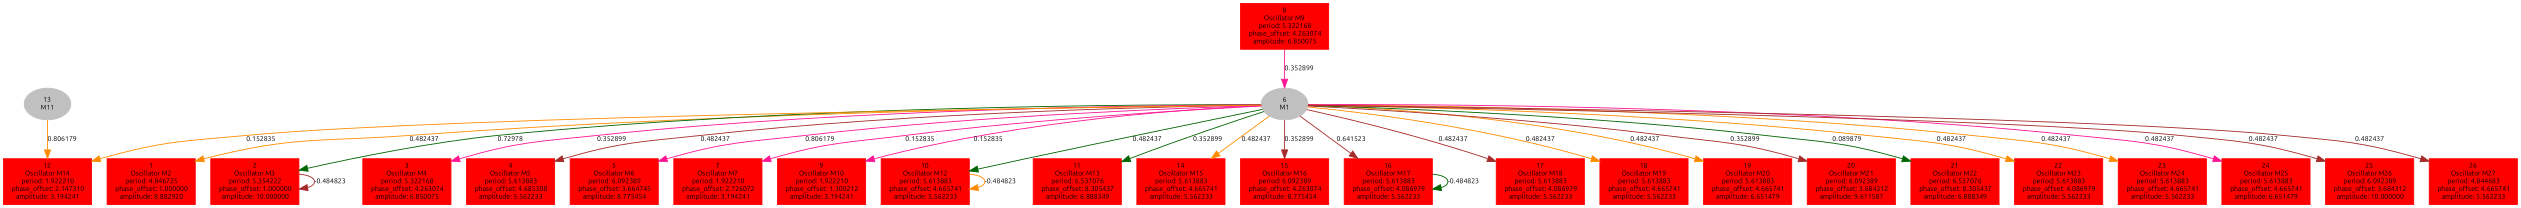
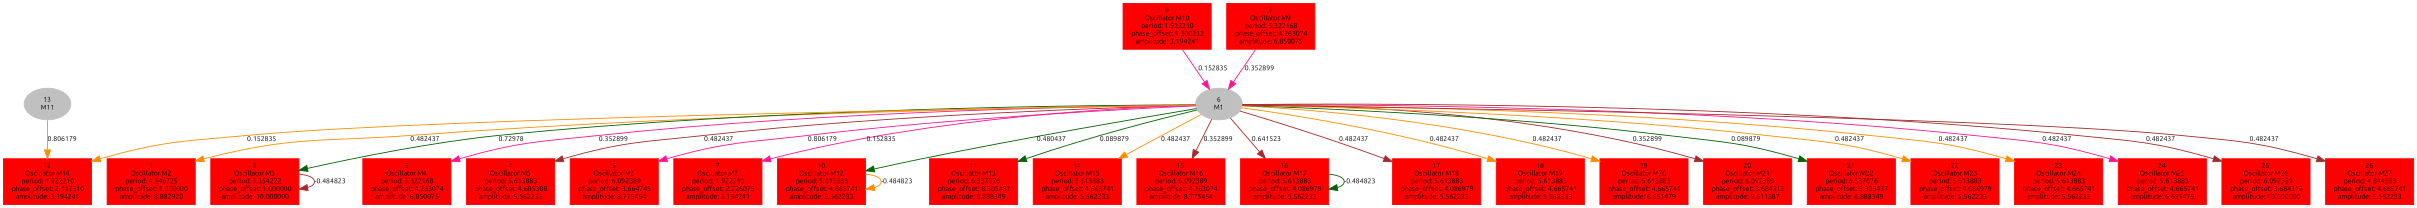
(1028, 128) -> (1193, 66)
(1148, 139) -> (1052, 139)
(1209, 139) -> (1115, 139)
(718, 189) -> (718, 189)
